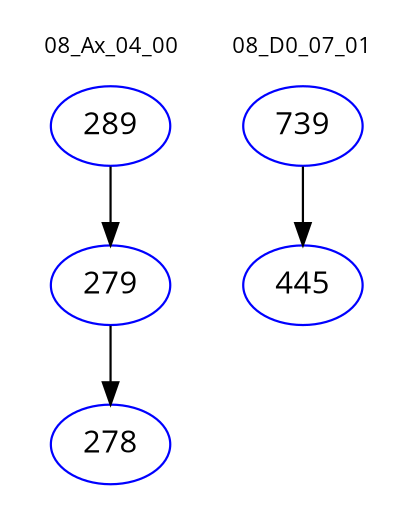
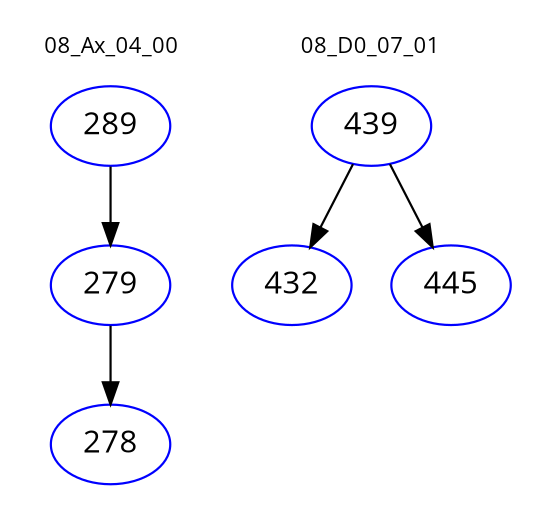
(303, 126) -> (371, 126)
none -> (292, 285)
